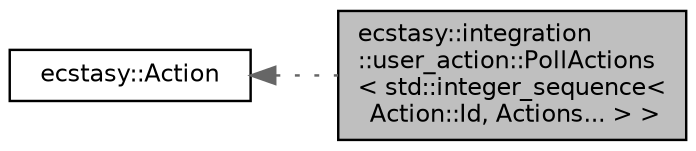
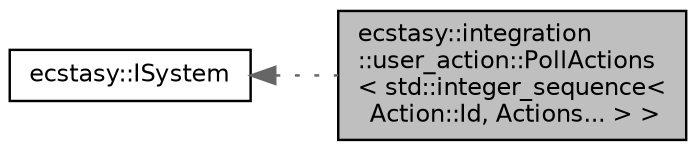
(130, 75) -> (130, 75)
